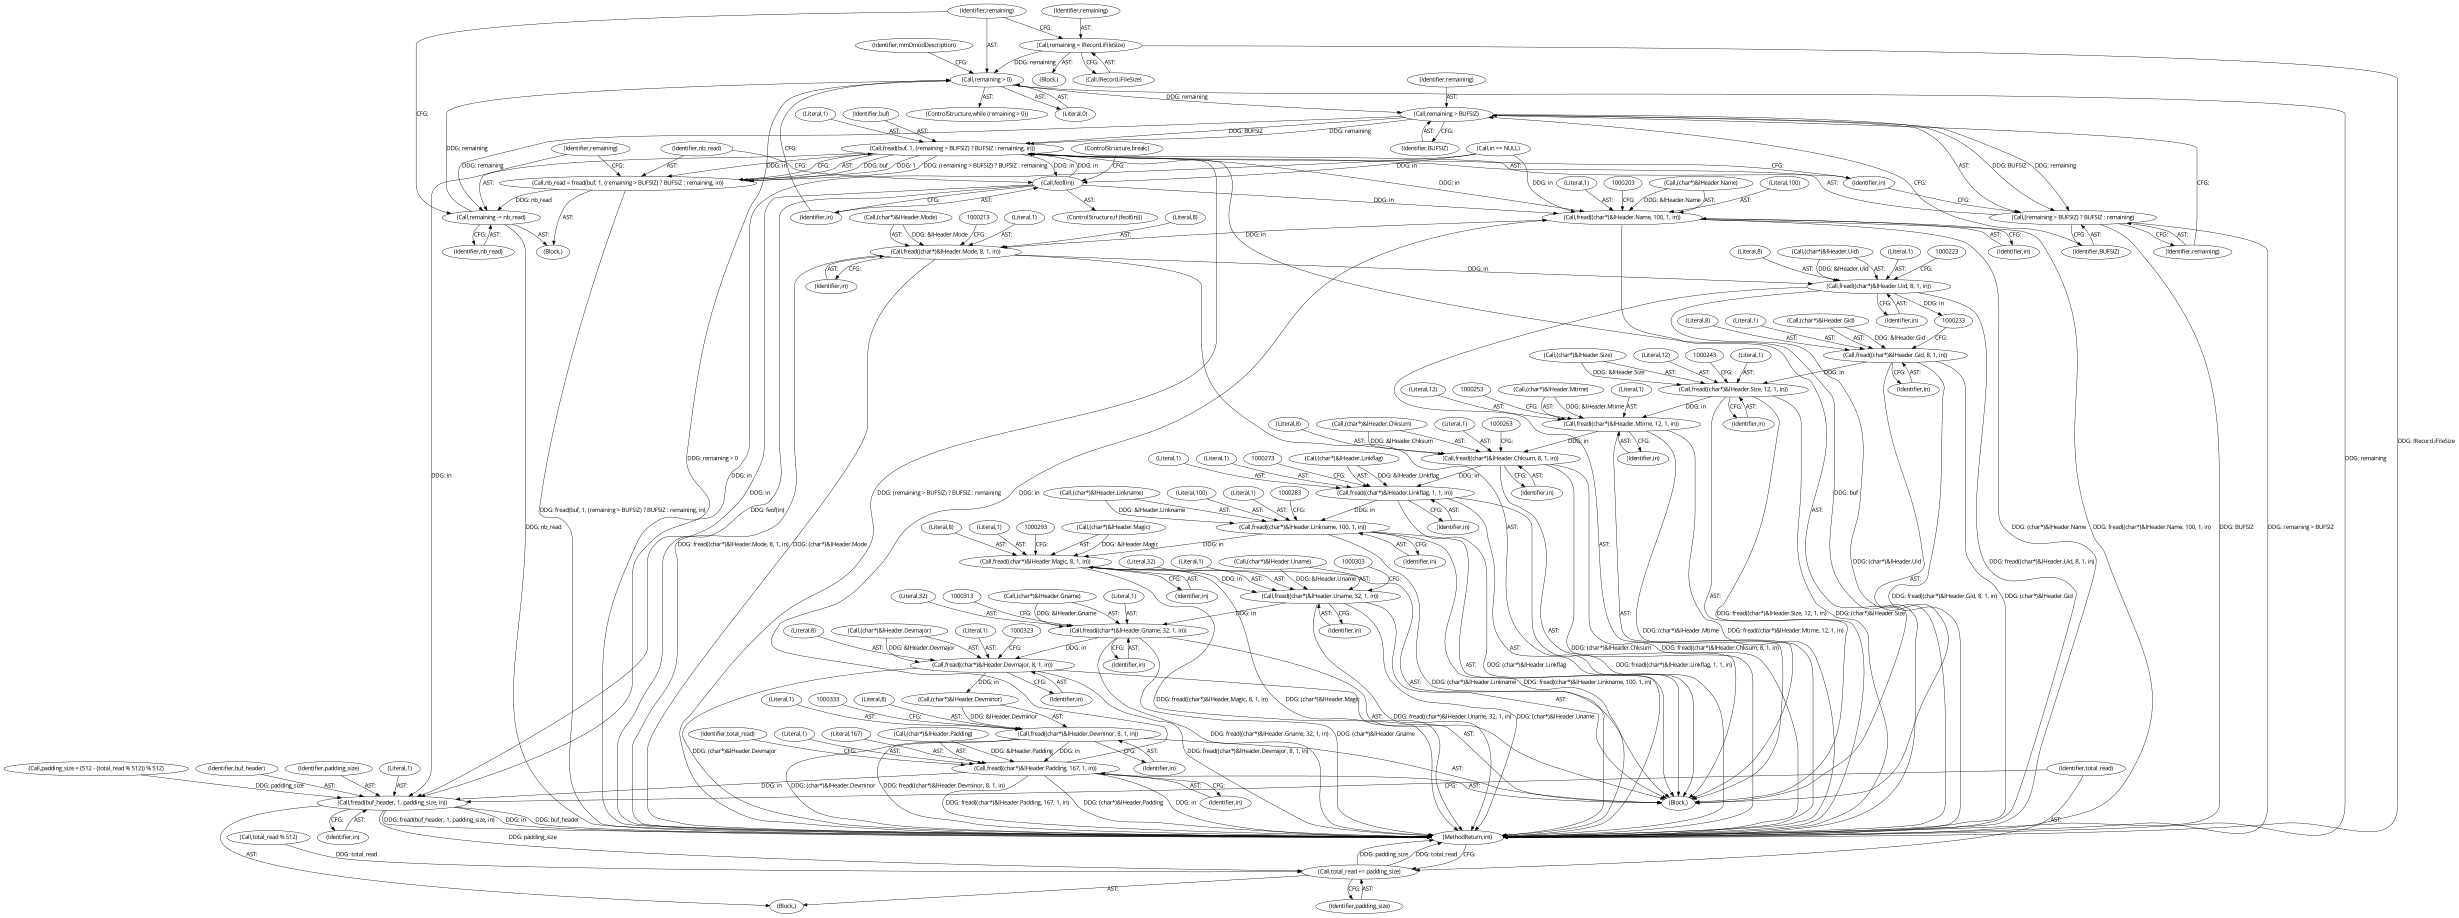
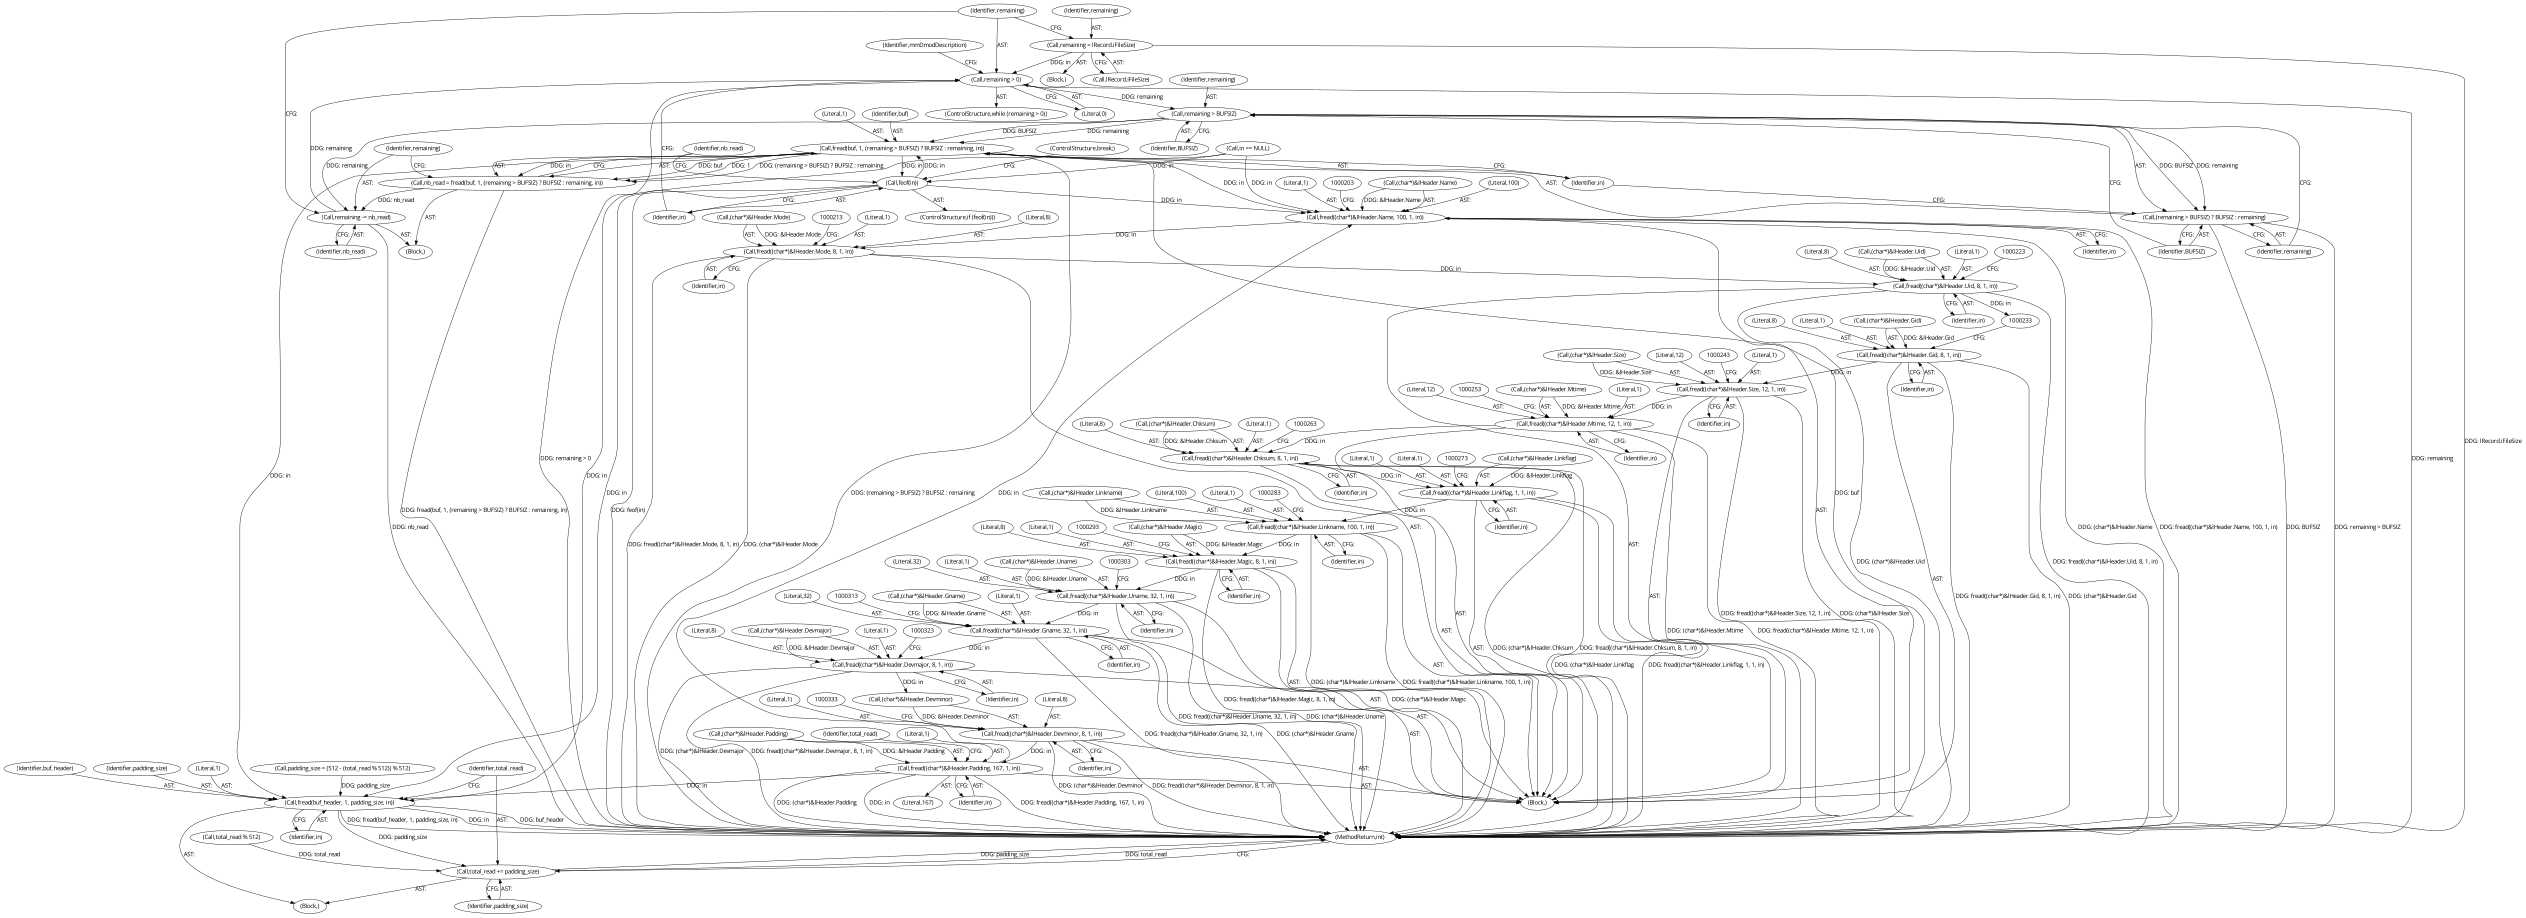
(1035, 63) -> (1060, 63)
(1041, 97) -> (1052, 97)
(923, 752) -> (939, 785)
